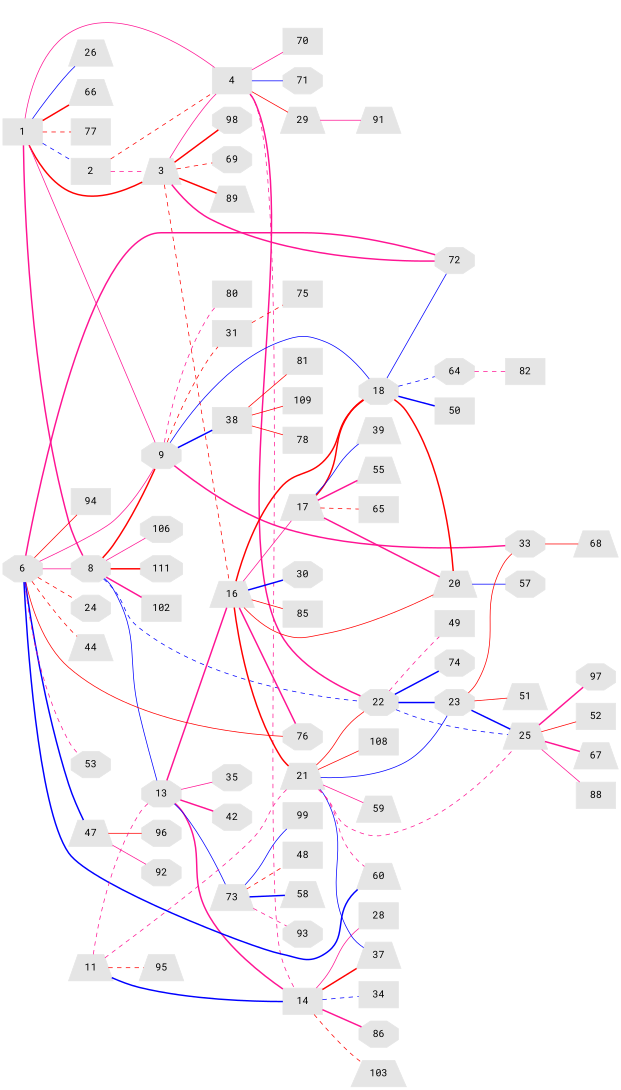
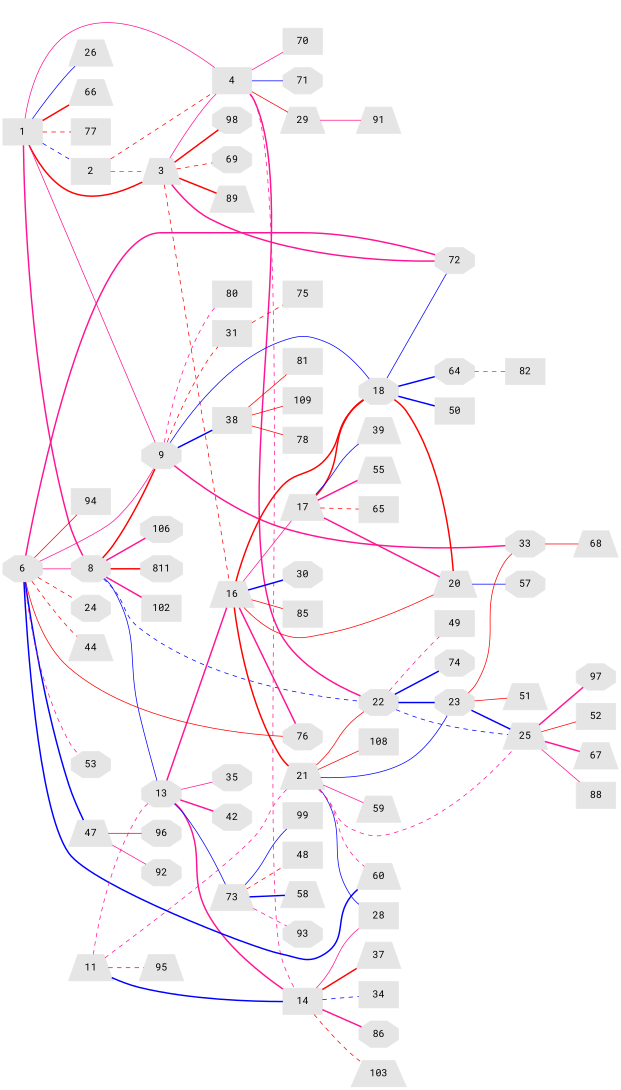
(417, 381) -> (417, 381)
(126, 549) -> (126, 549)
(161, 569) -> (161, 569)
(337, 871) -> (337, 848)
